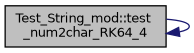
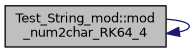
(86, 26) -> (86, 26)
